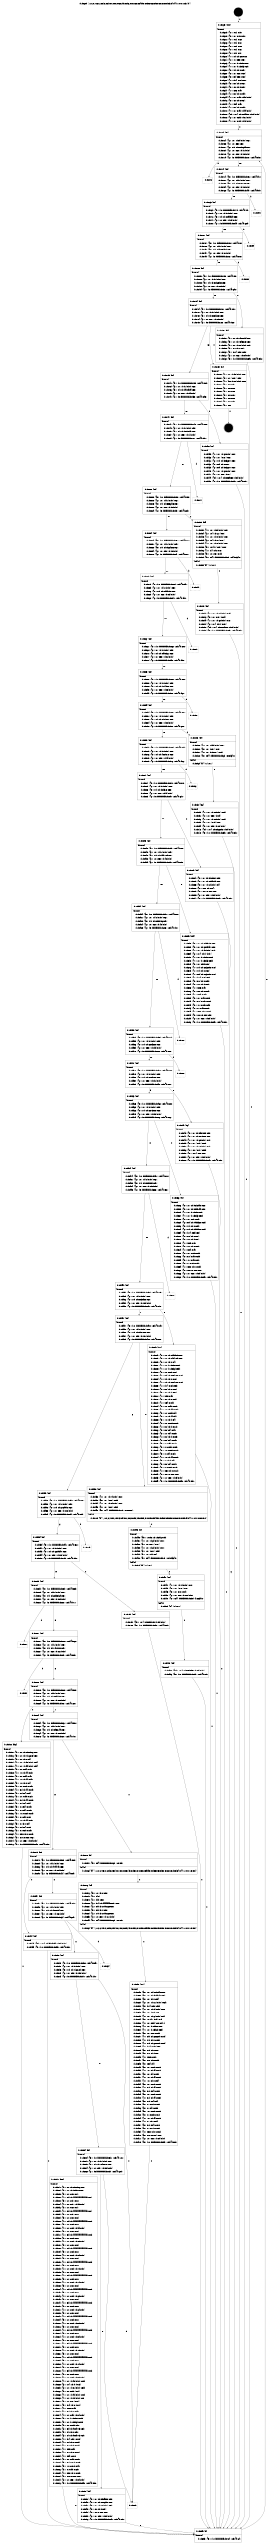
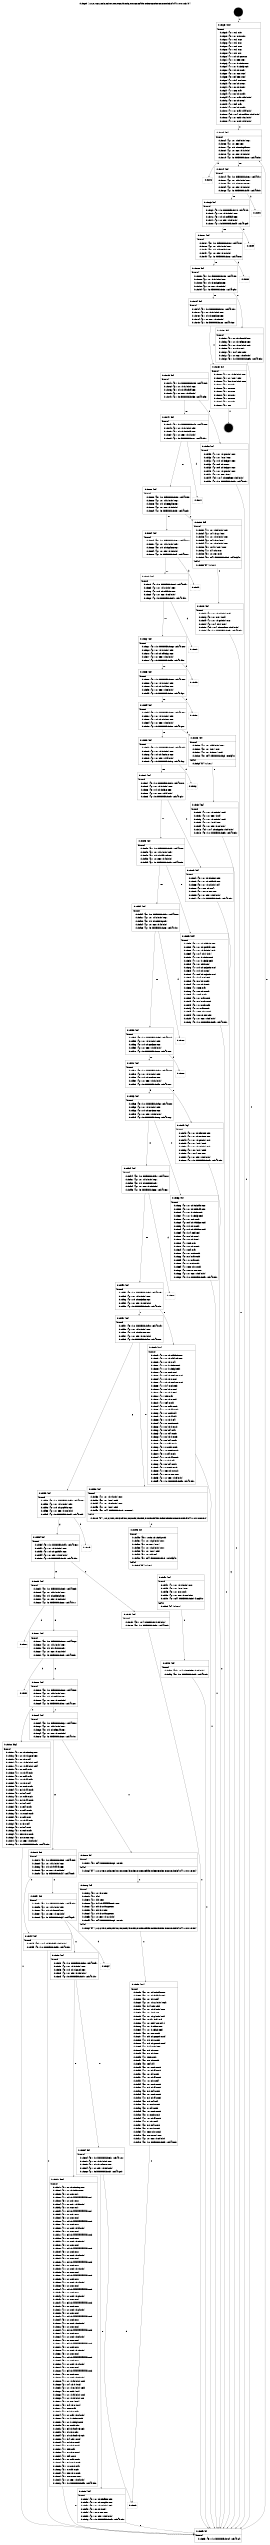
(217, 263) -> (214, 262)
(199, 349) -> none
none -> (193, 683)
(168, 1571) -> none
(130, 2237) -> (74, 2078)
